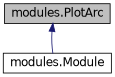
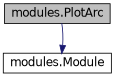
(52, 43) -> (63, 34)
